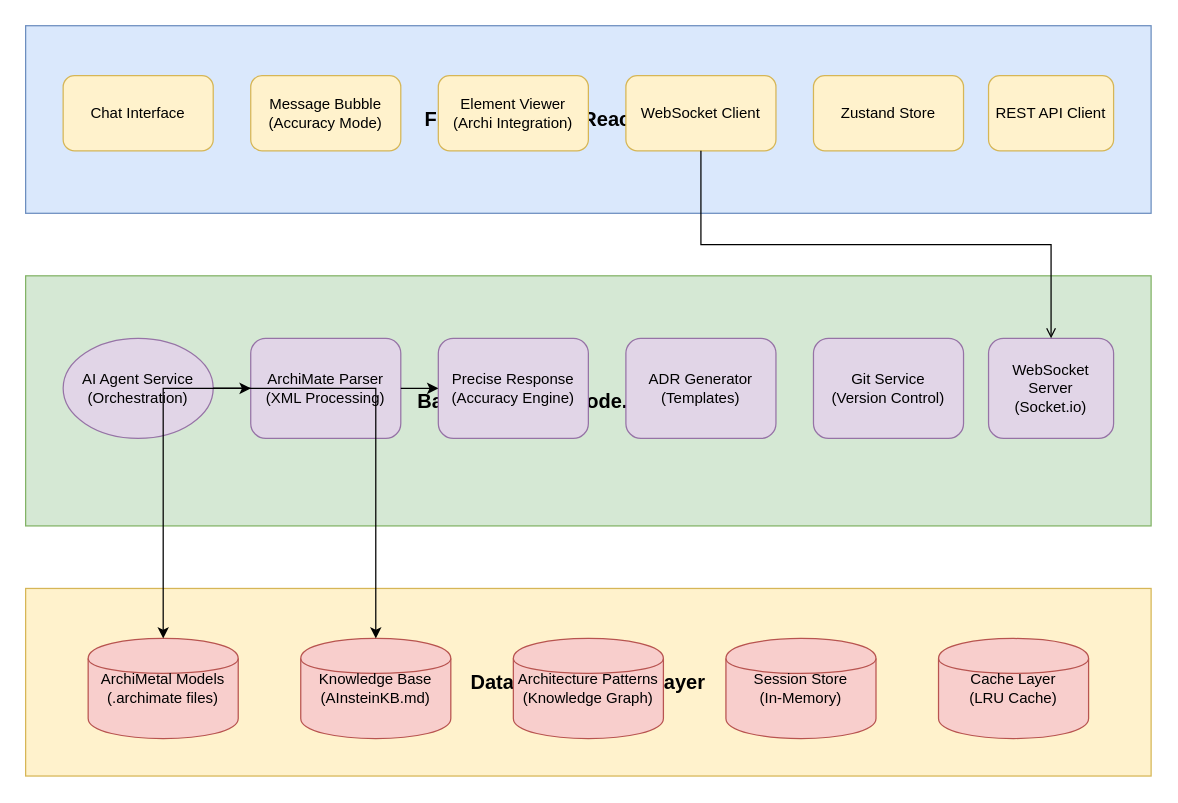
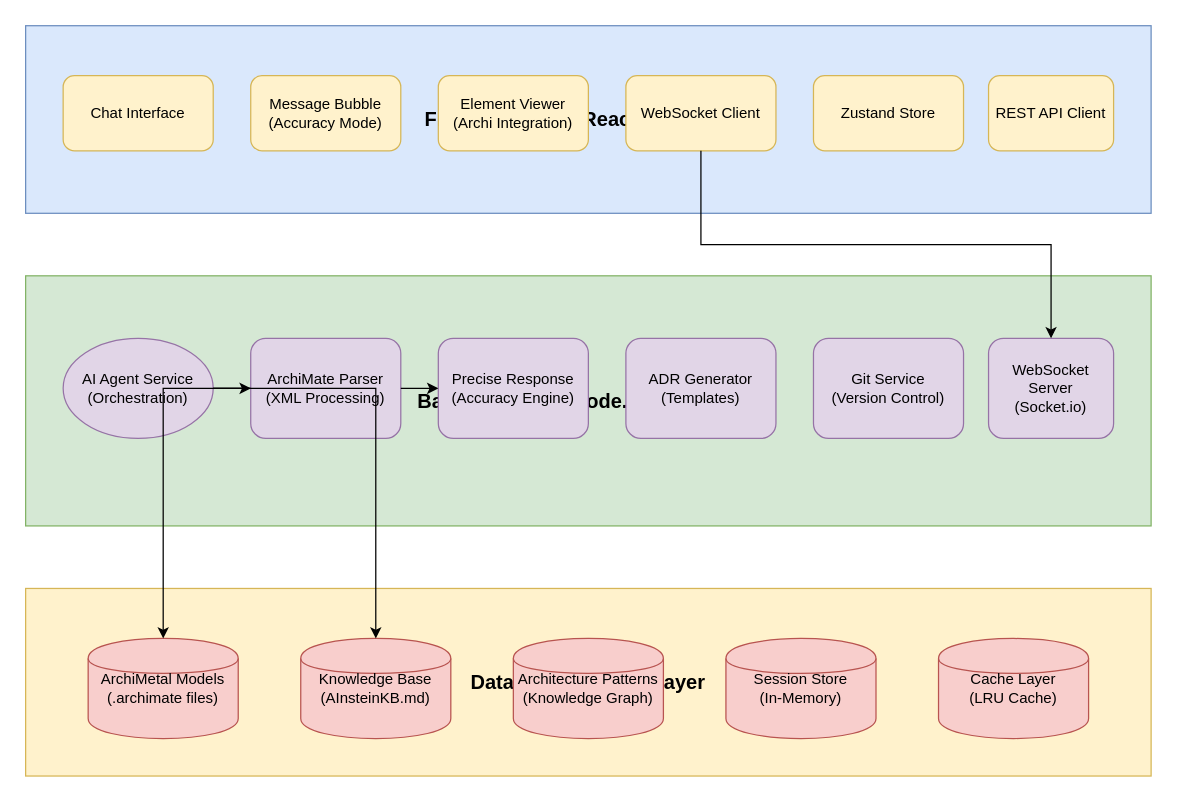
(1051, 330) -> (1051, 328)
